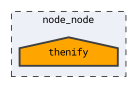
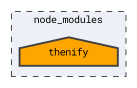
(69, 21) -> (69, 21)
